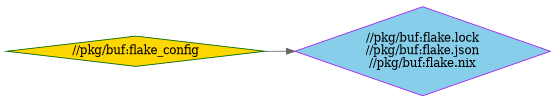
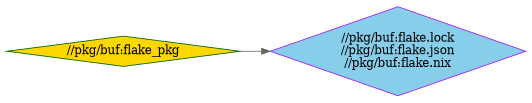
(136, 51) -> (123, 51)
